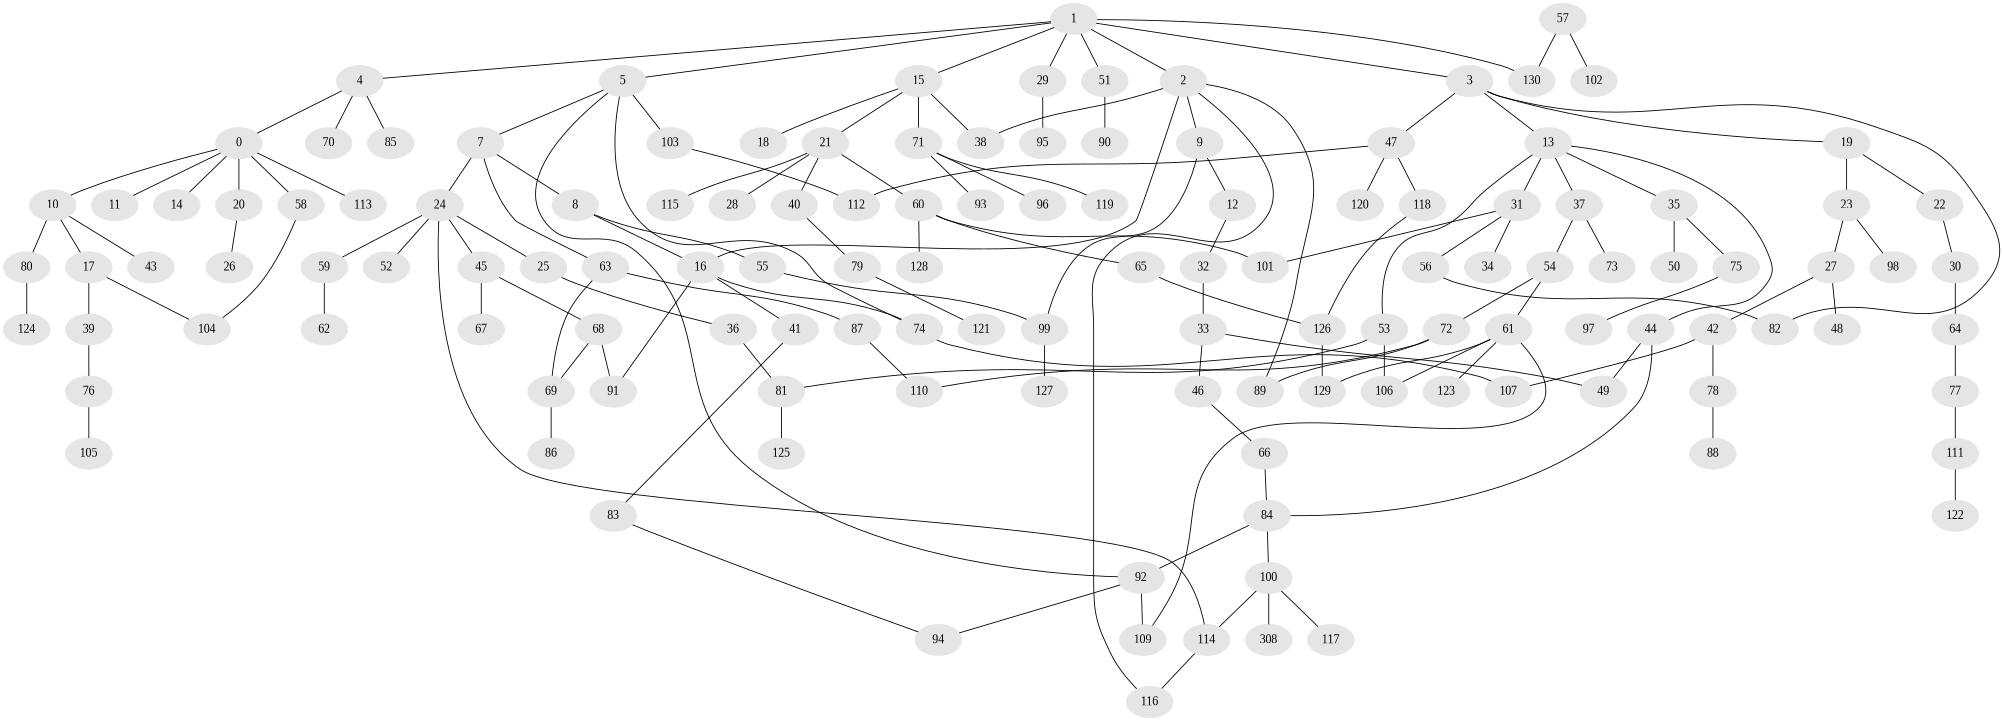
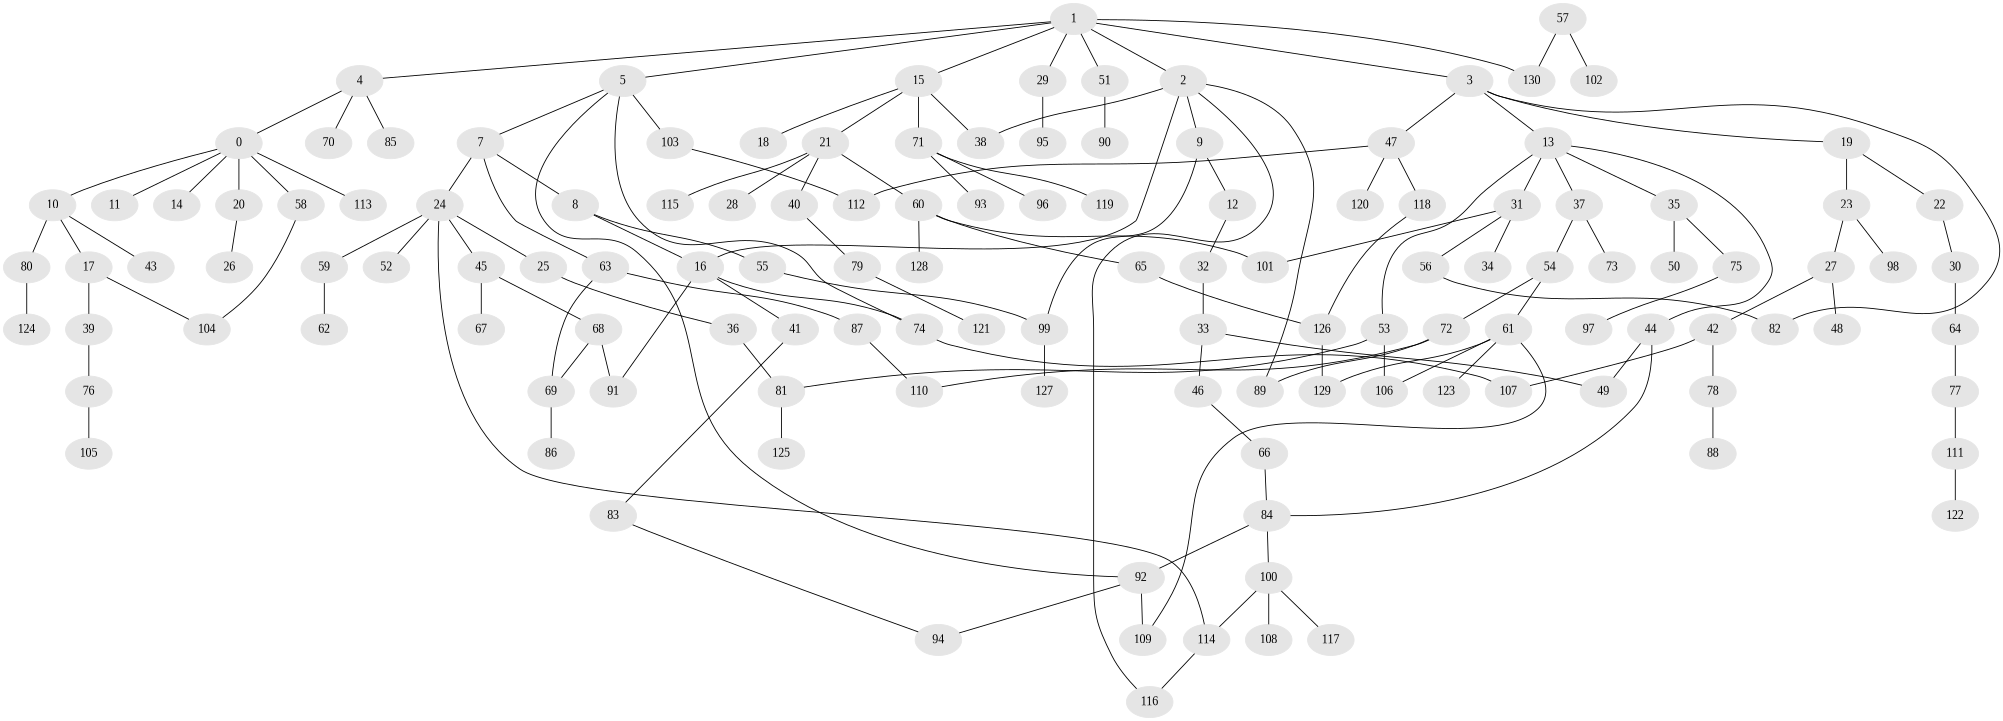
(1269, 640) -> (1269, 640)
